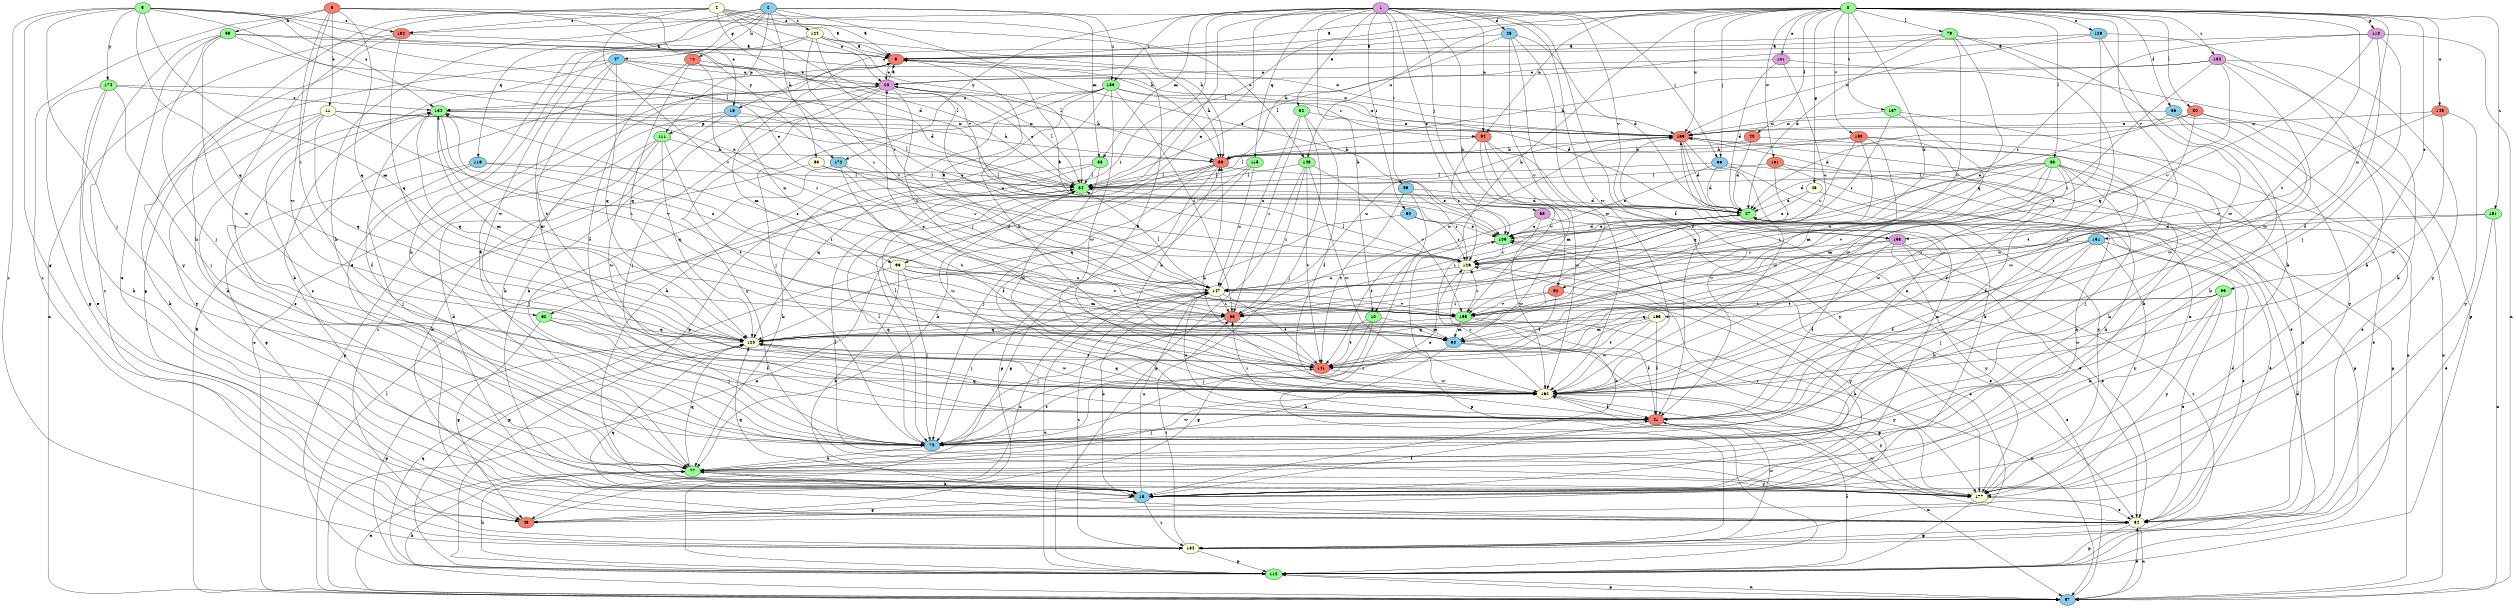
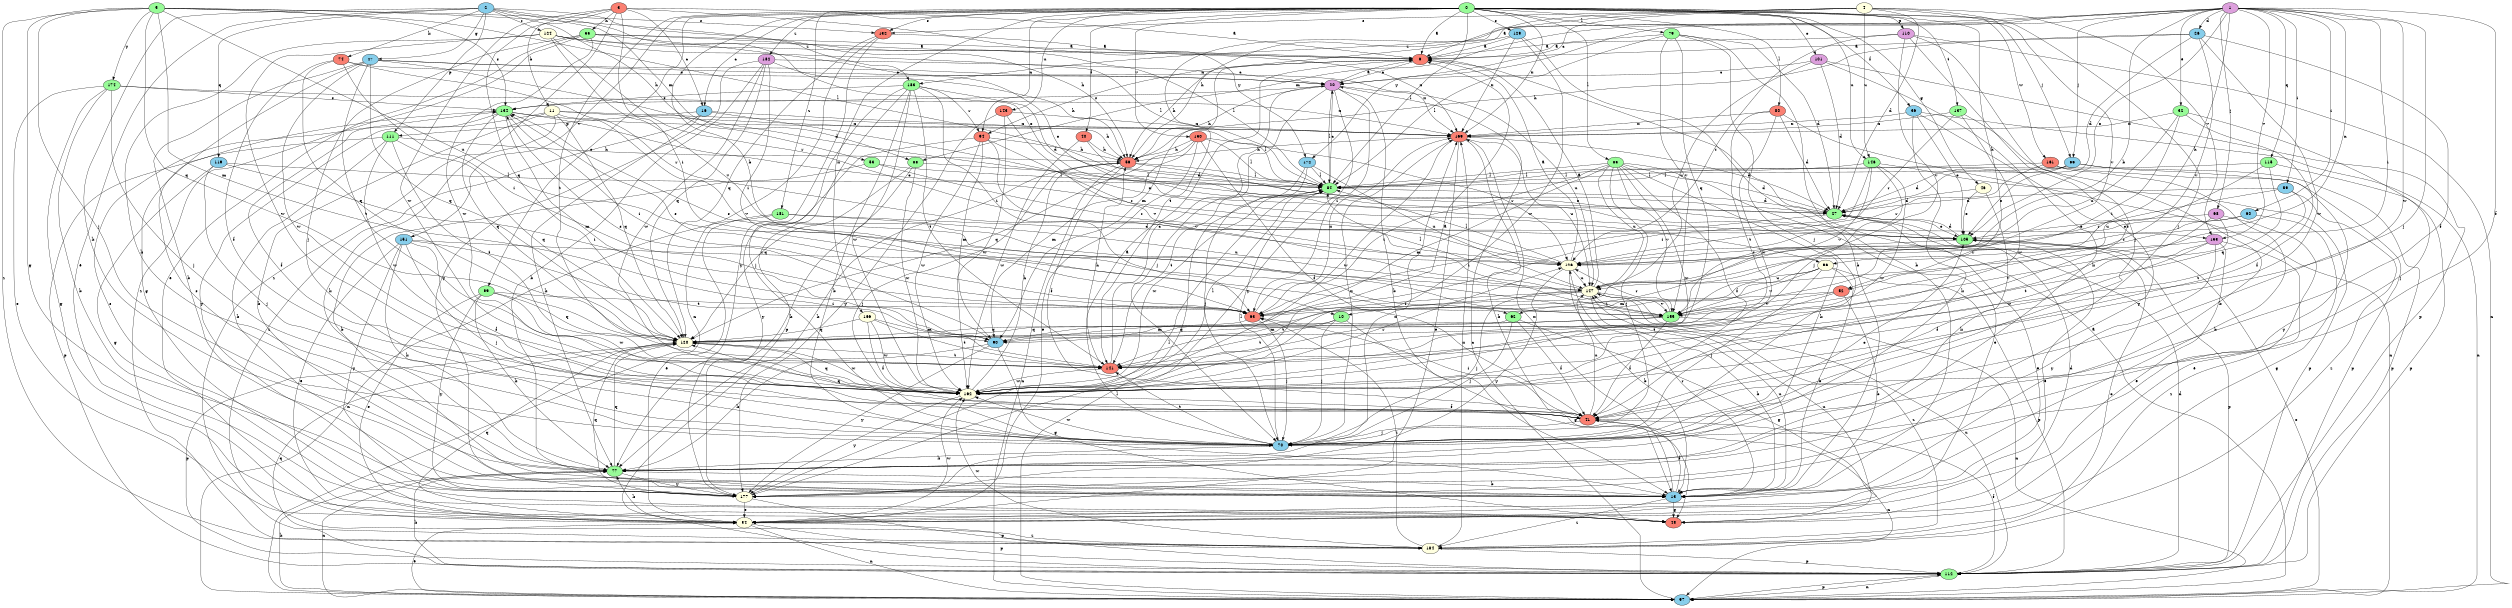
(817, 162) -> (872, 162)
(194, 204) -> (1560, 463)
(1308, 265) -> (1814, 265)
